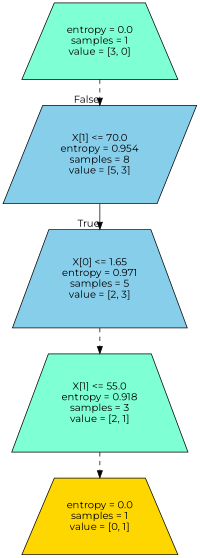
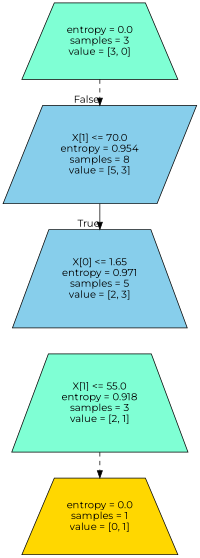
(100, 41) -> (100, 41)
(100, 337) -> none
